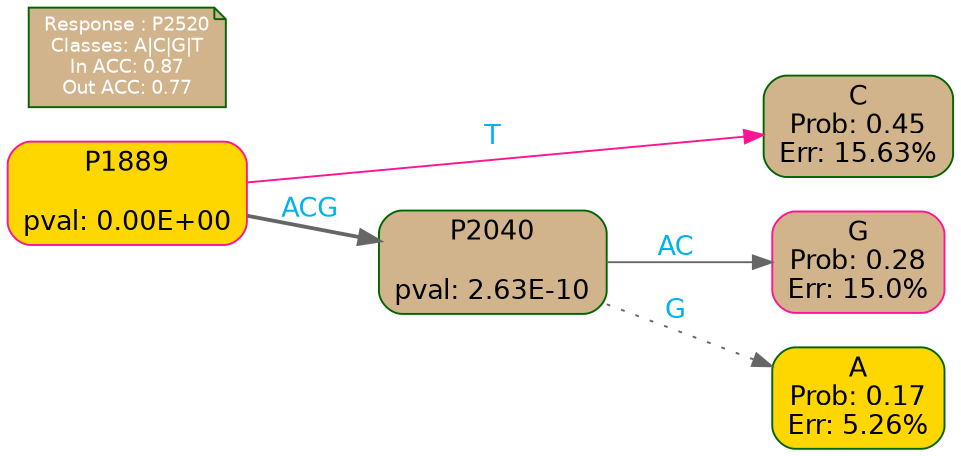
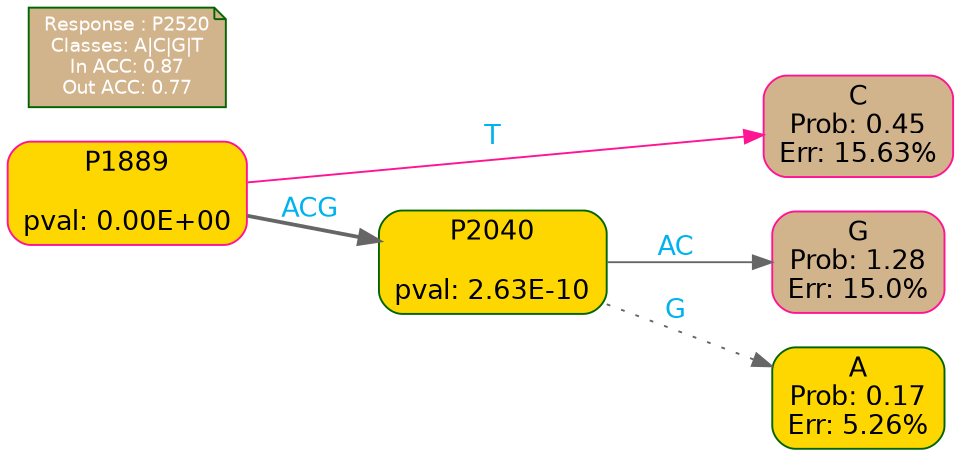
(858, 126) -> (858, 126)
(493, 262) -> (493, 262)
(858, 262) -> (858, 262)
